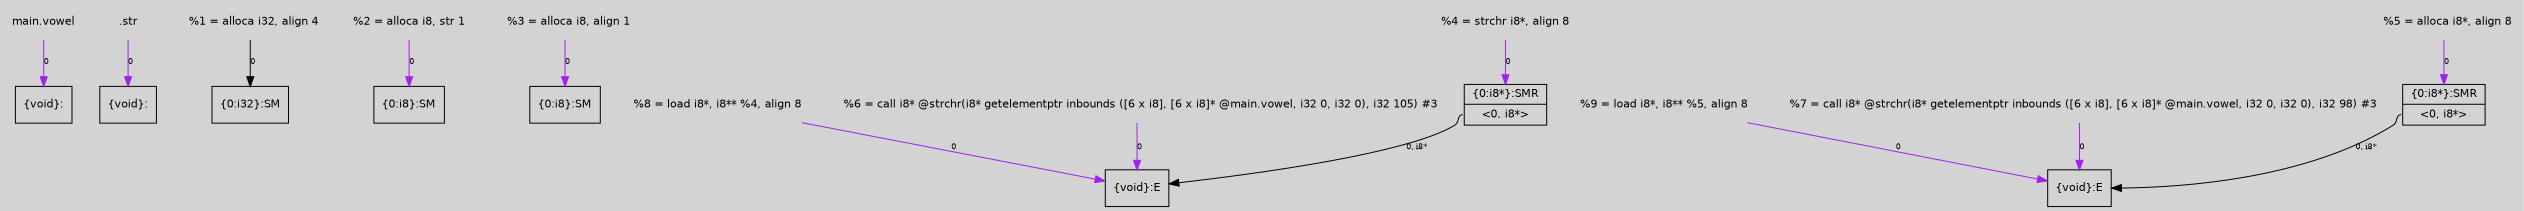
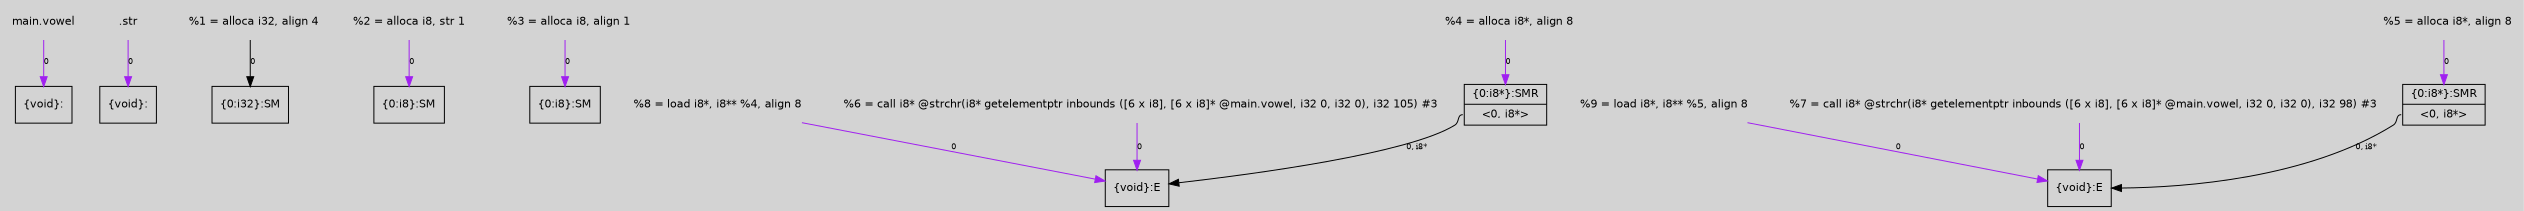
(1505, 22) -> (1505, 22)
